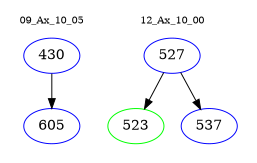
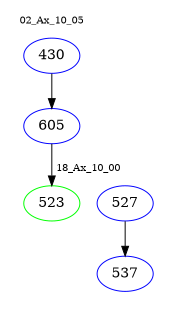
(52, 21) -> (52, 21)
(173, 21) -> (88, 169)
(156, 86) -> (52, 165)
